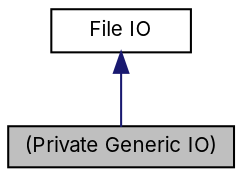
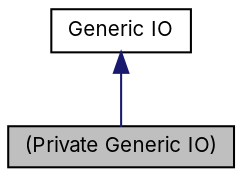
(121, 31) -> (121, 31)
